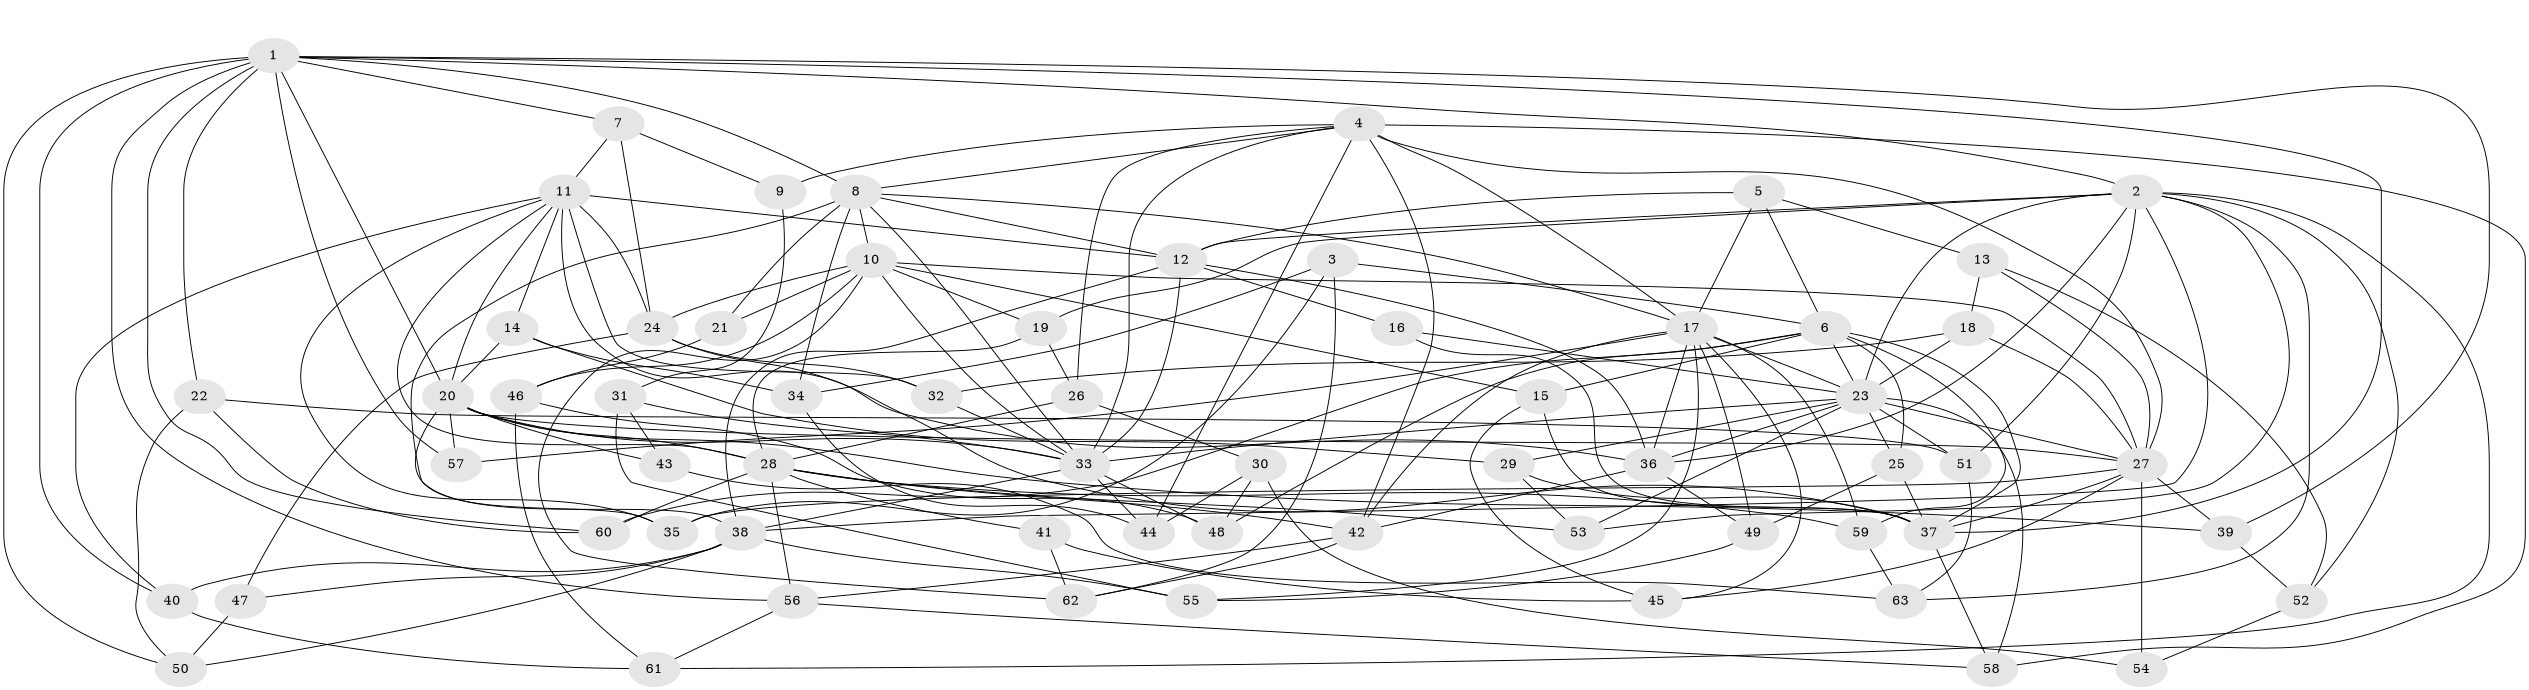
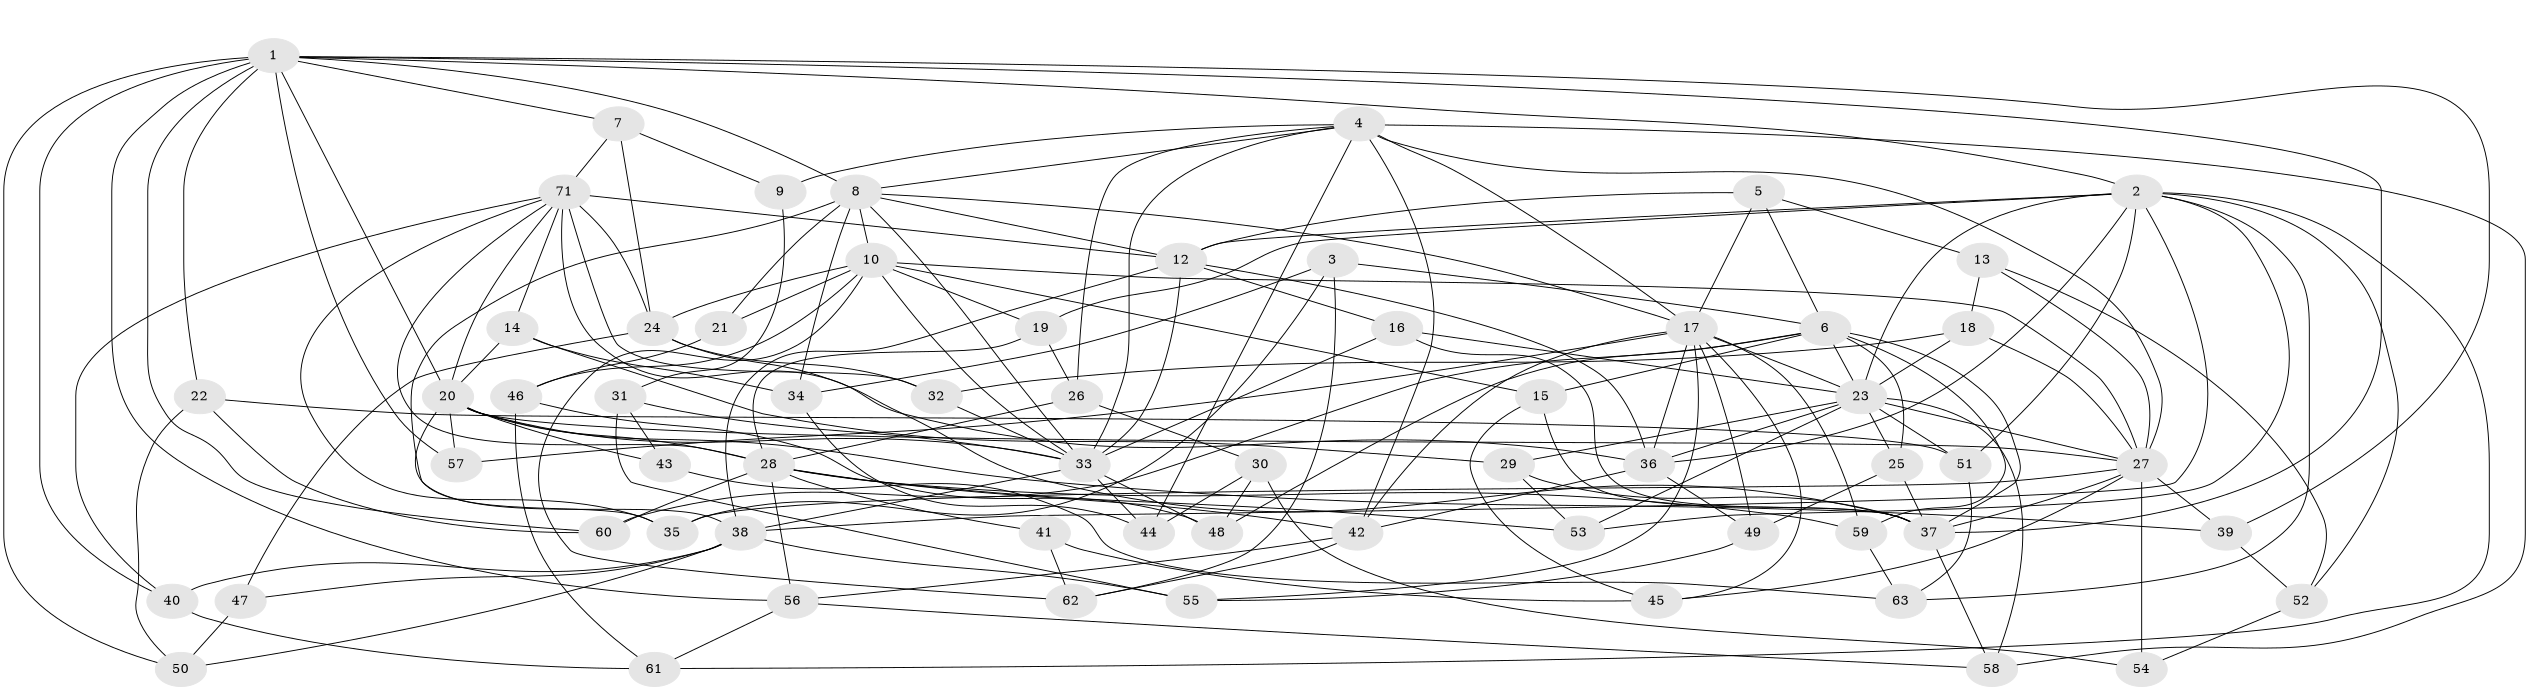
(565, 192) -> (565, 192)
(1418, 431) -> (1261, 388)
